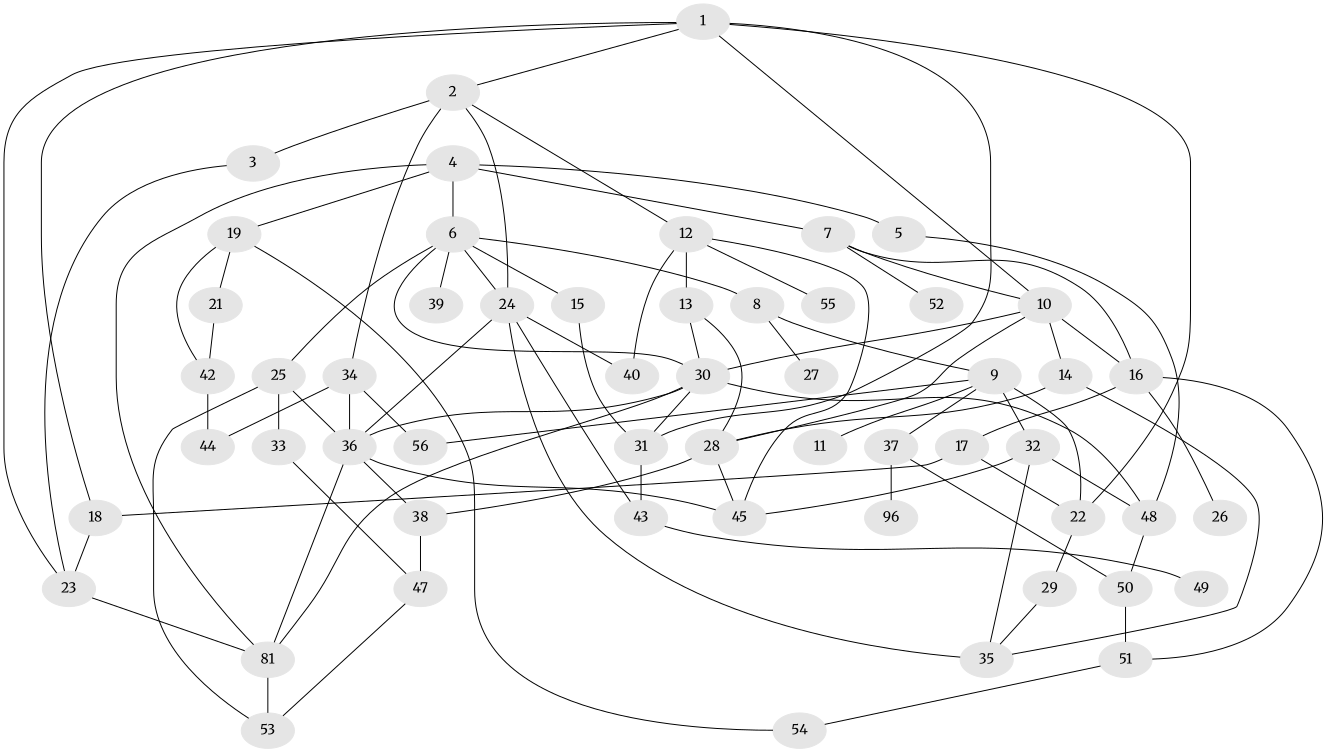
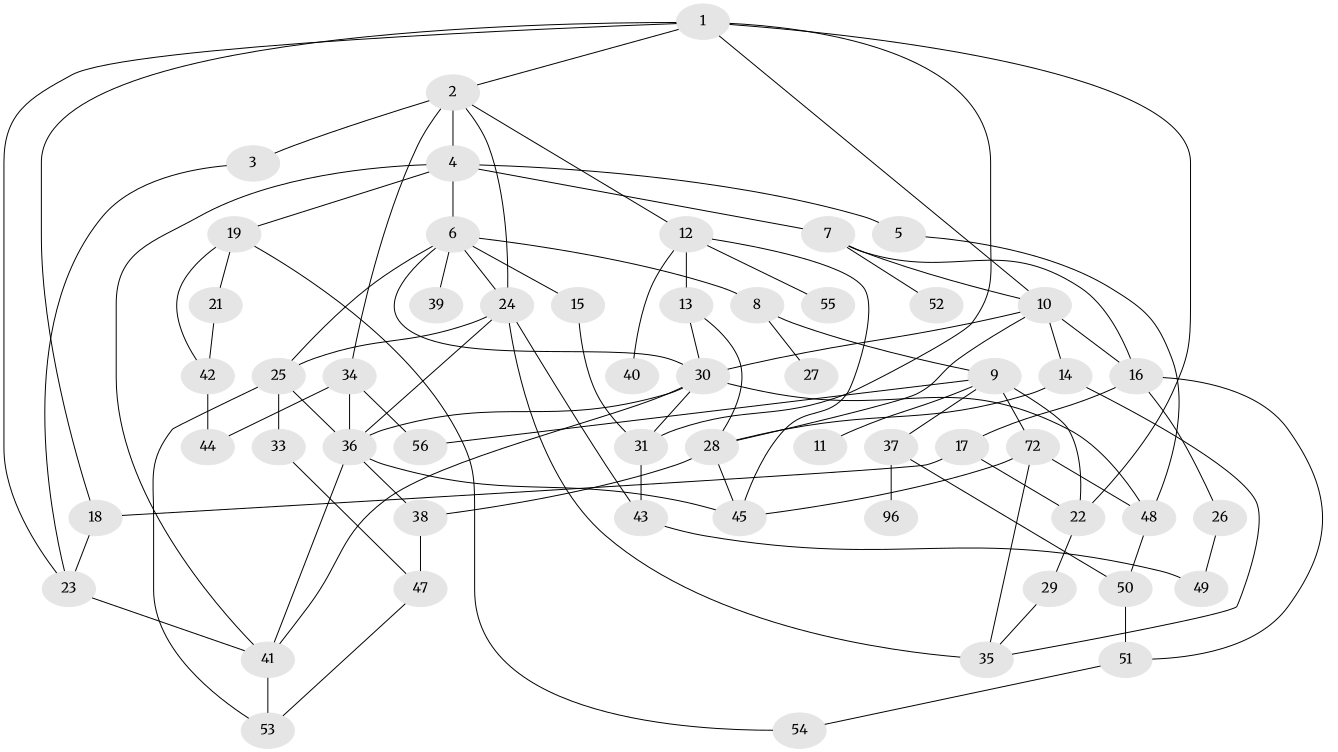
none -> (453, 128)
(569, 341) -> (398, 340)
(1033, 447) -> (1033, 447)
none -> (1211, 553)
(268, 660) -> (268, 660)
